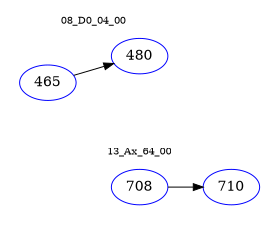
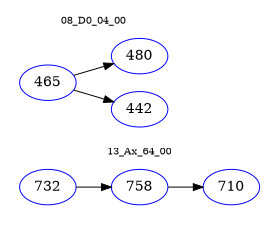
none -> (140, 109)
none -> (48, 187)
(140, 187) -> (140, 187)
